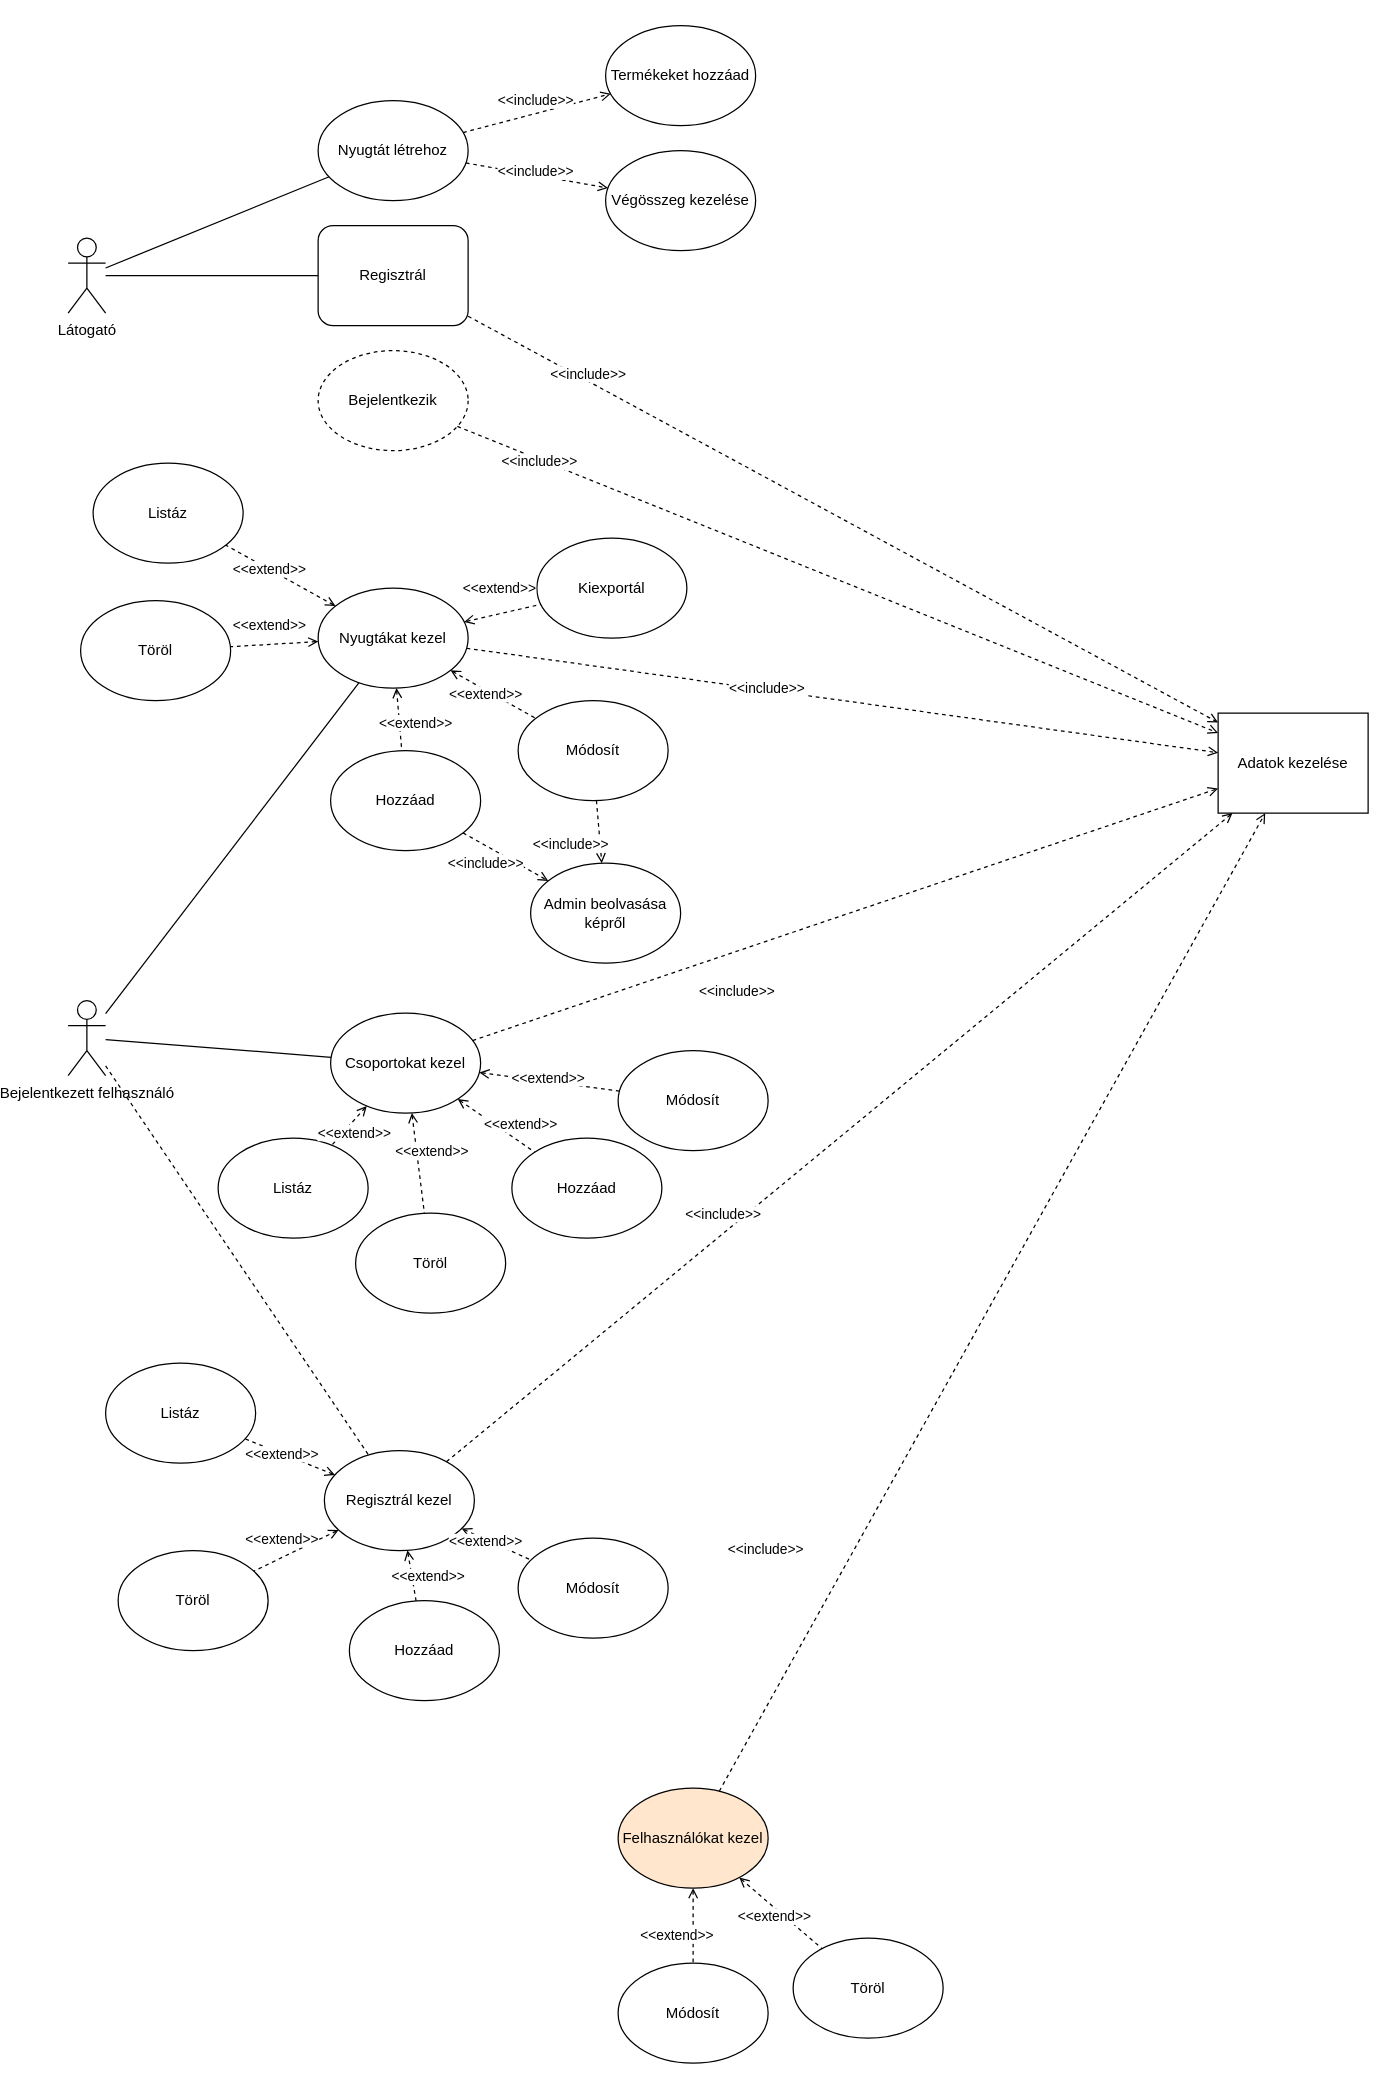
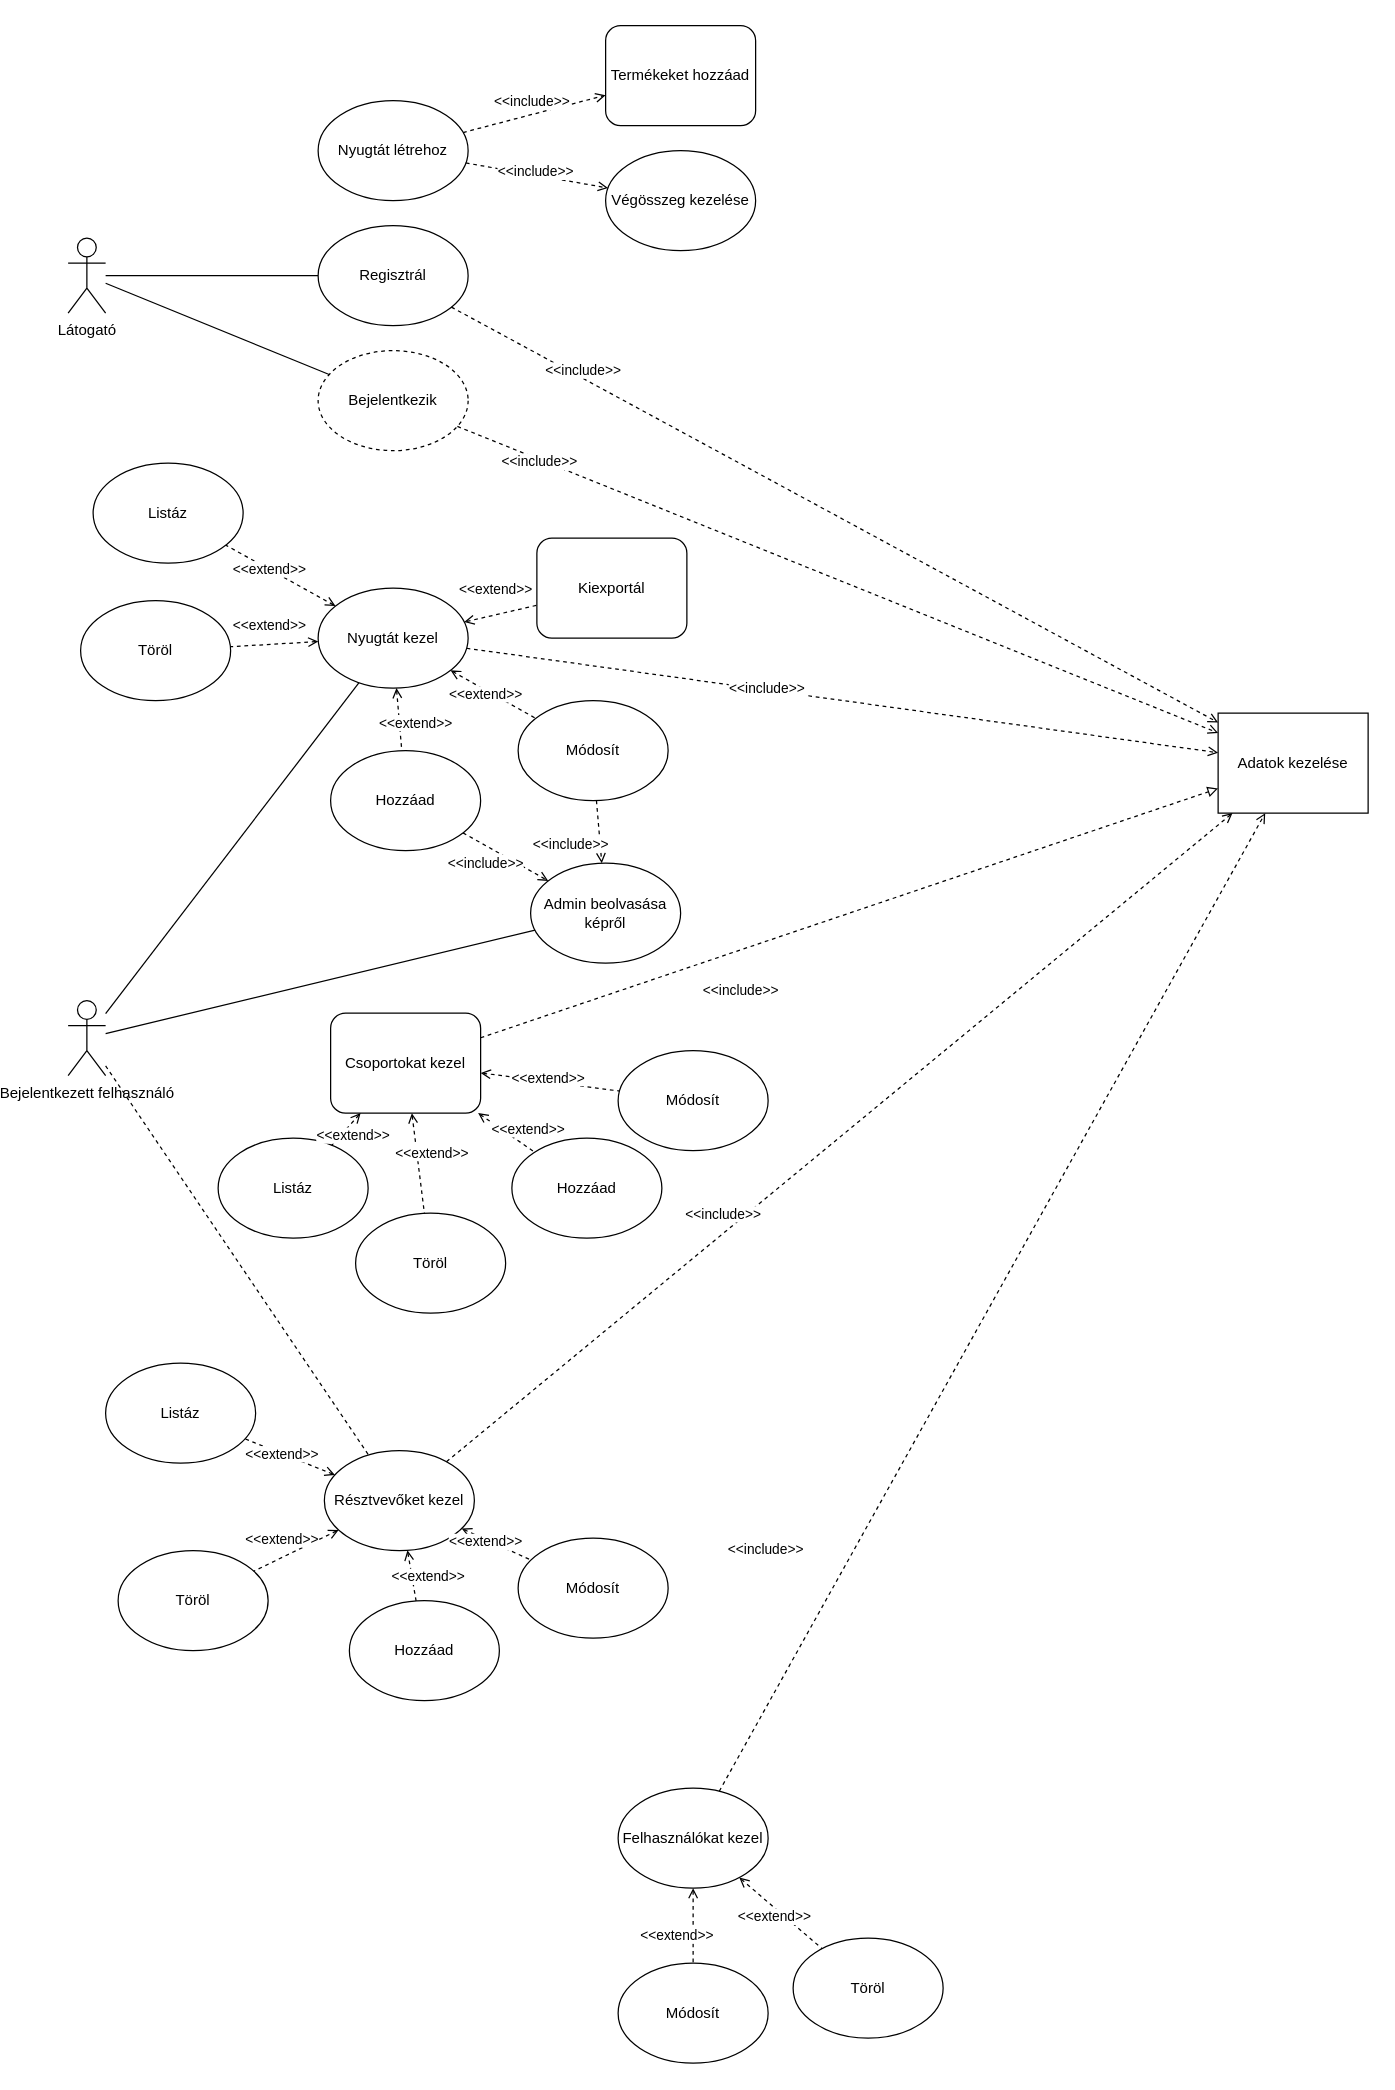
(681, 76) -> (681, 76)
(217, 223) -> (217, 329)
(393, 276) -> (393, 276)
(612, 588) -> (612, 588)
(393, 638) -> (393, 638)
(844, 915) -> (845, 915)
(218, 1048) -> (320, 982)
(406, 1063) -> (406, 1063)
(399, 1501) -> (399, 1501)
(693, 1838) -> (693, 1838)
